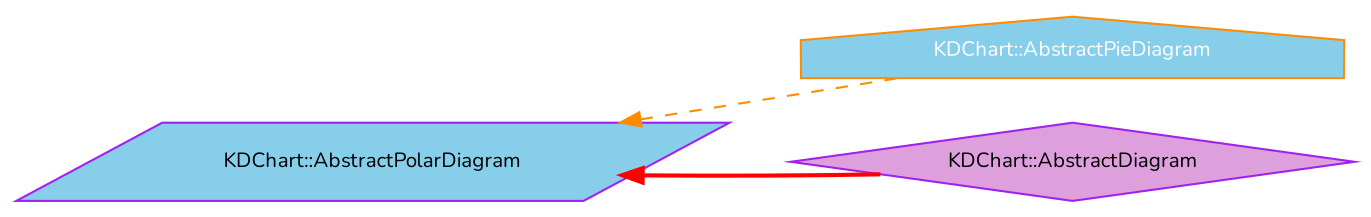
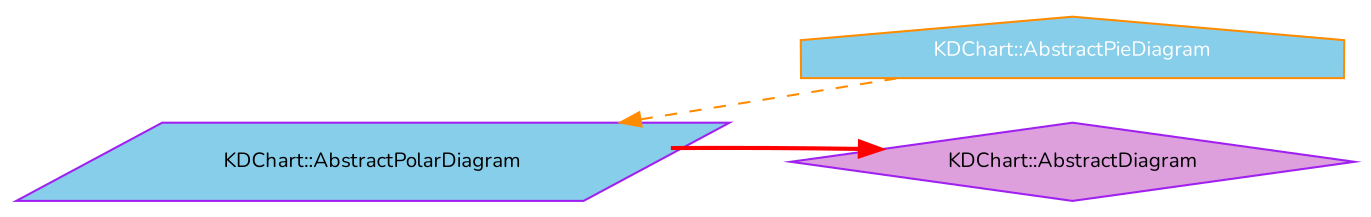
(762, 176) -> (765, 148)
